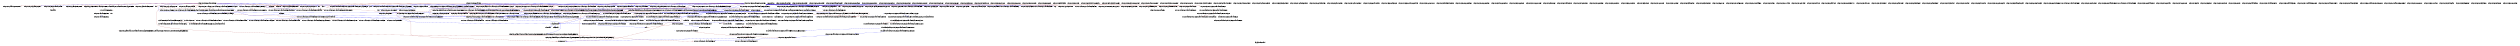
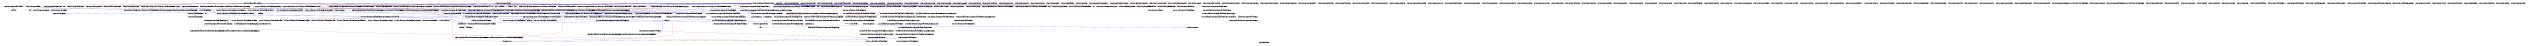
none -> (1094, 7)
